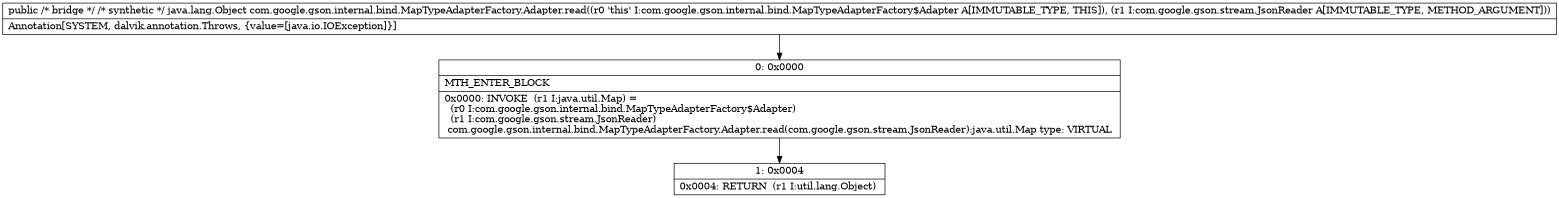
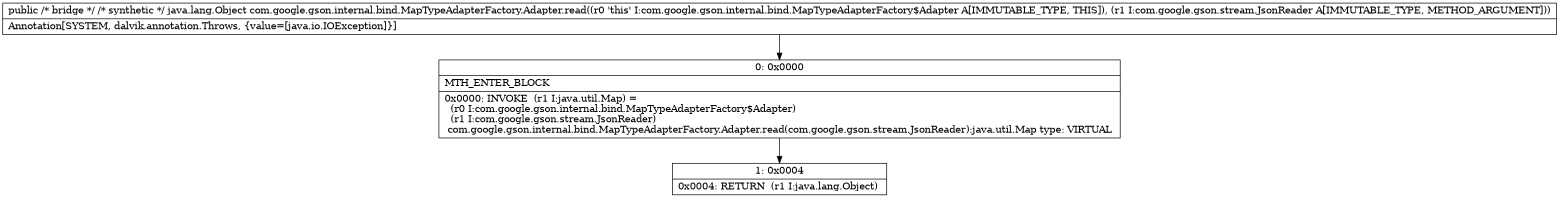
(780, 187) -> (780, 187)
